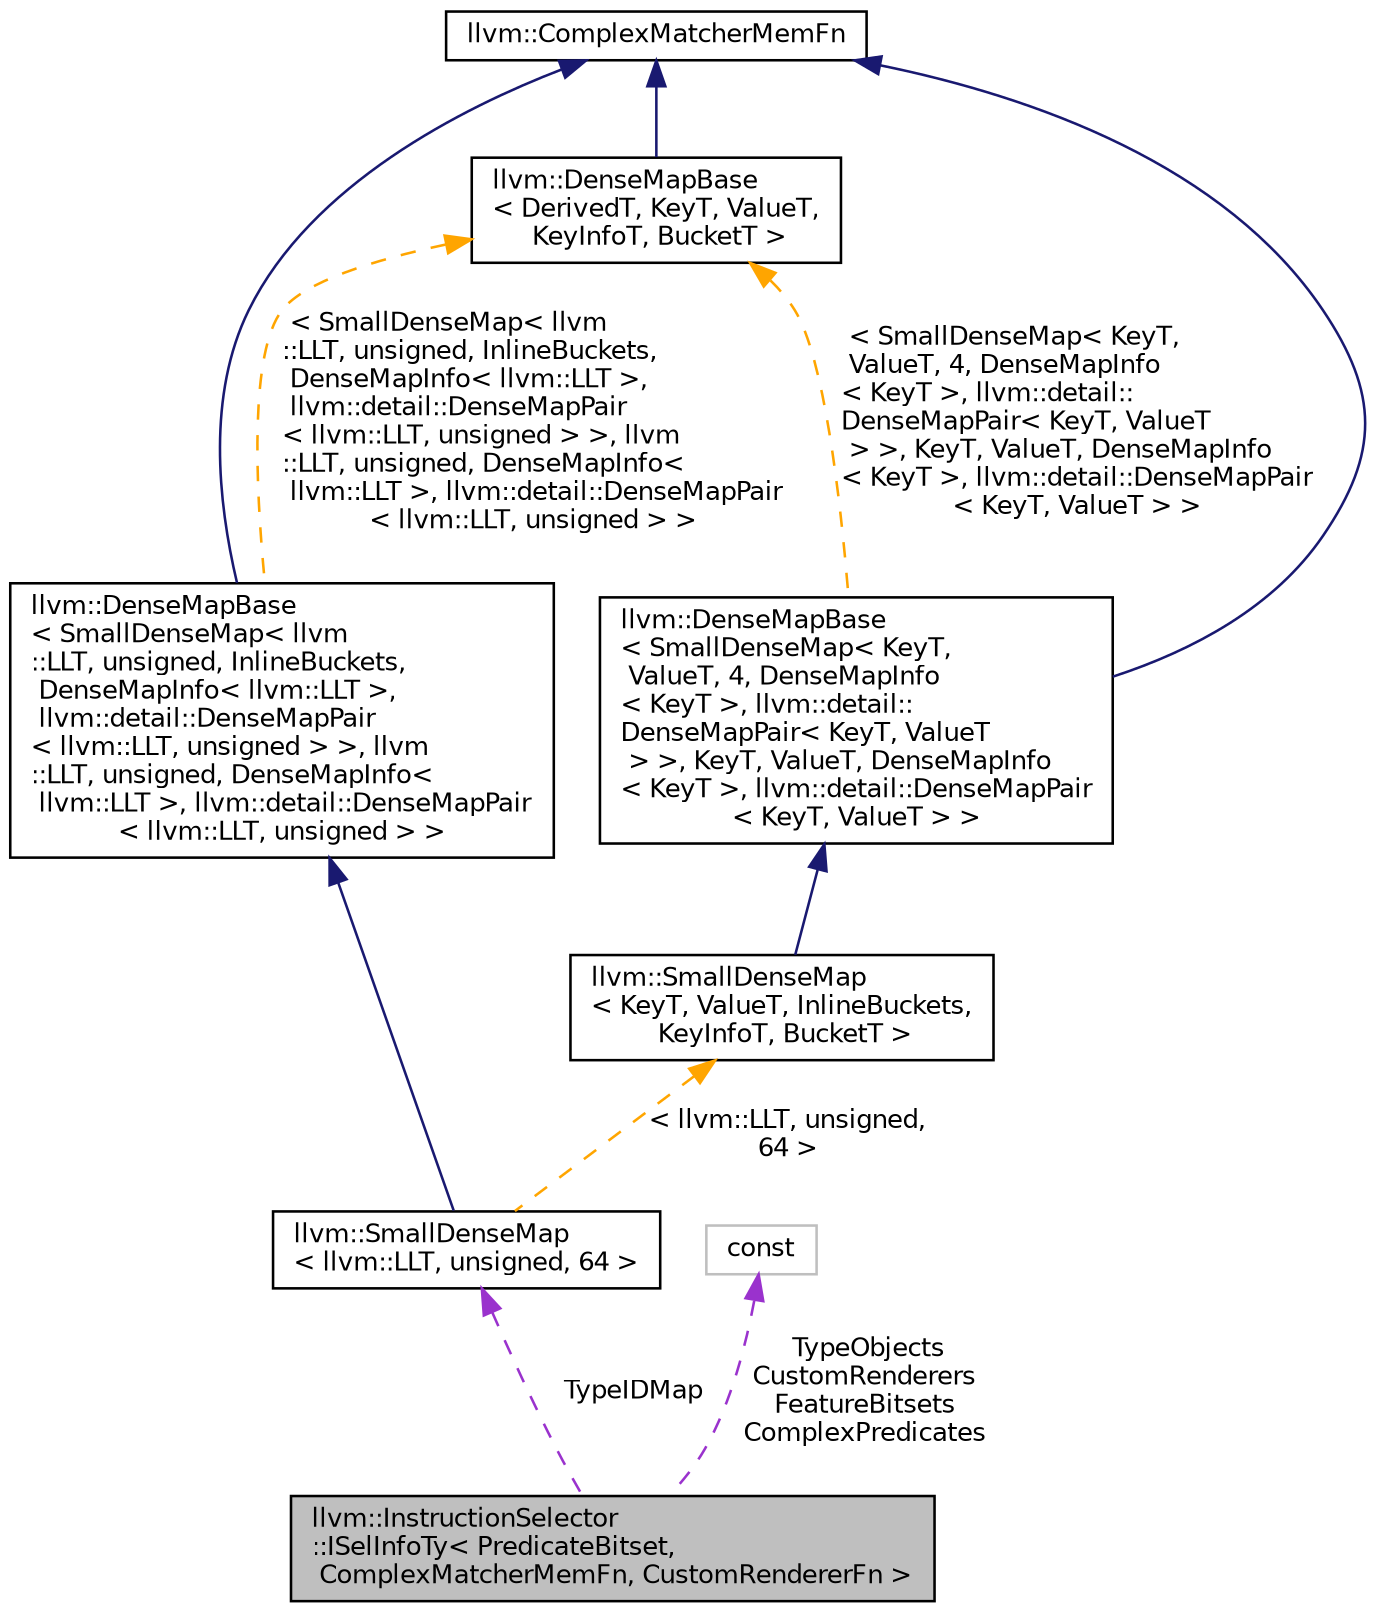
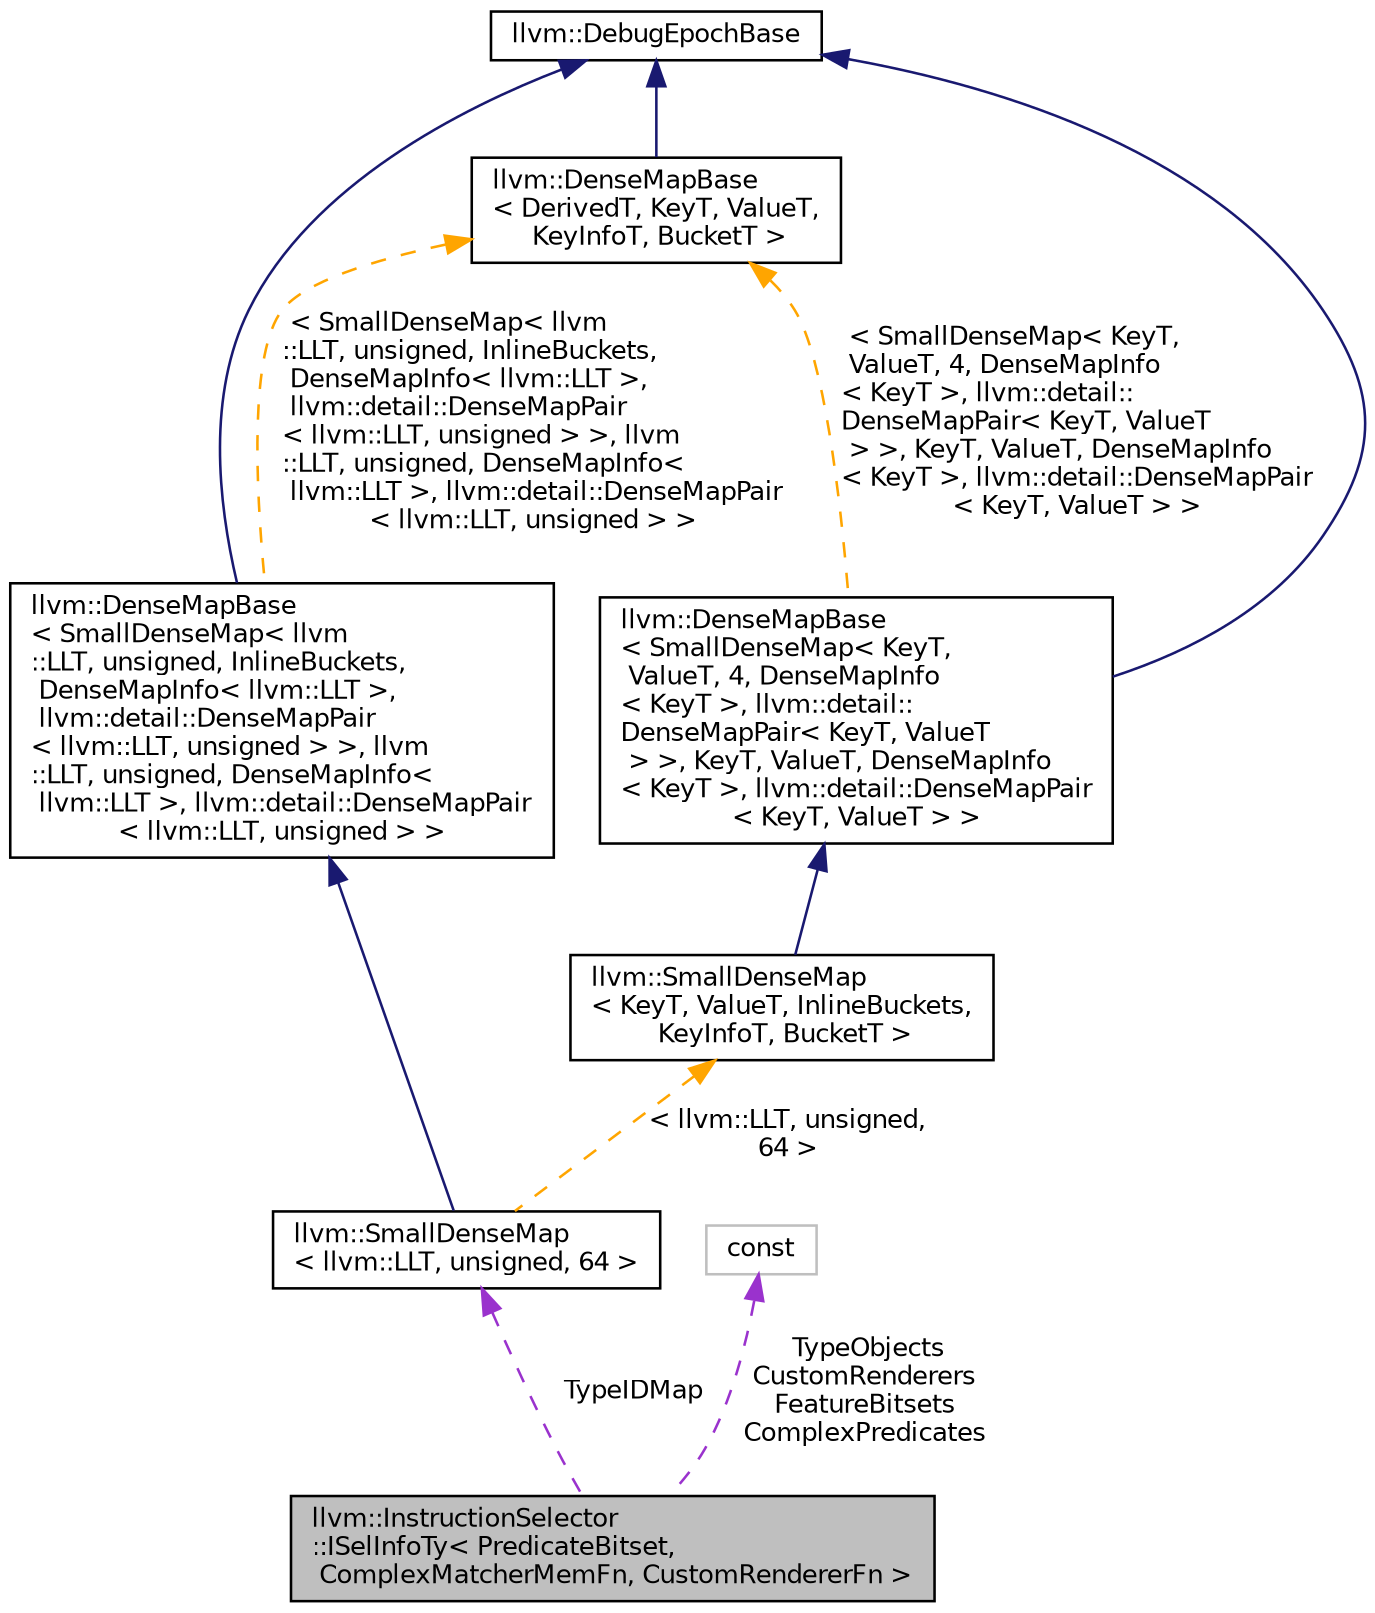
(656, 36) -> (656, 36)
